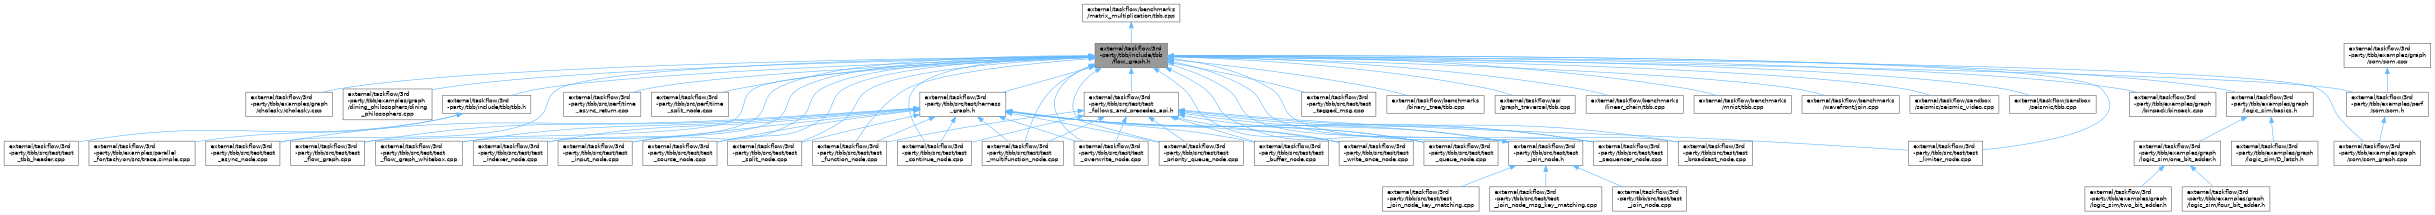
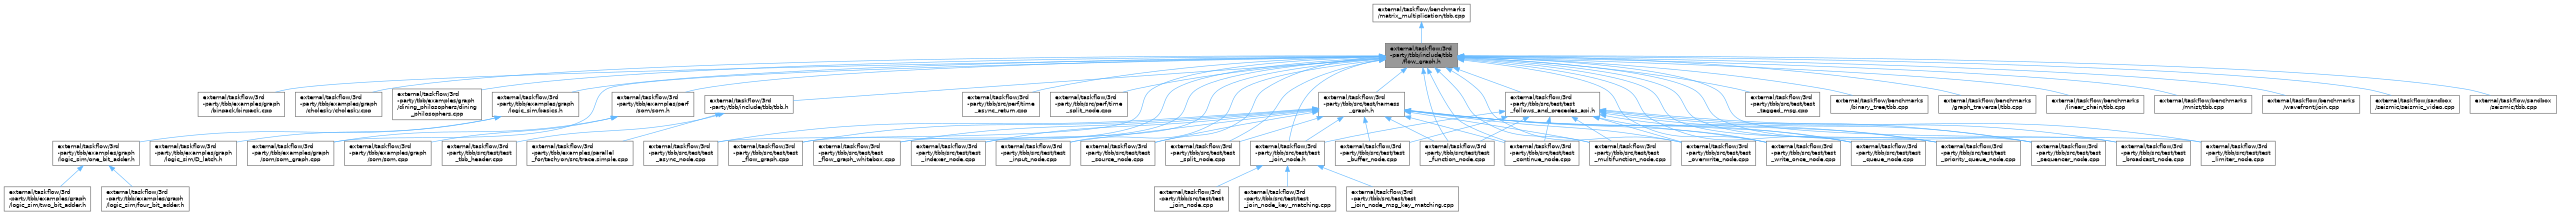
(2387, 83) -> (521, 131)
(1535, 104) -> (1987, 104)
(1242, 108) -> (1319, 84)
